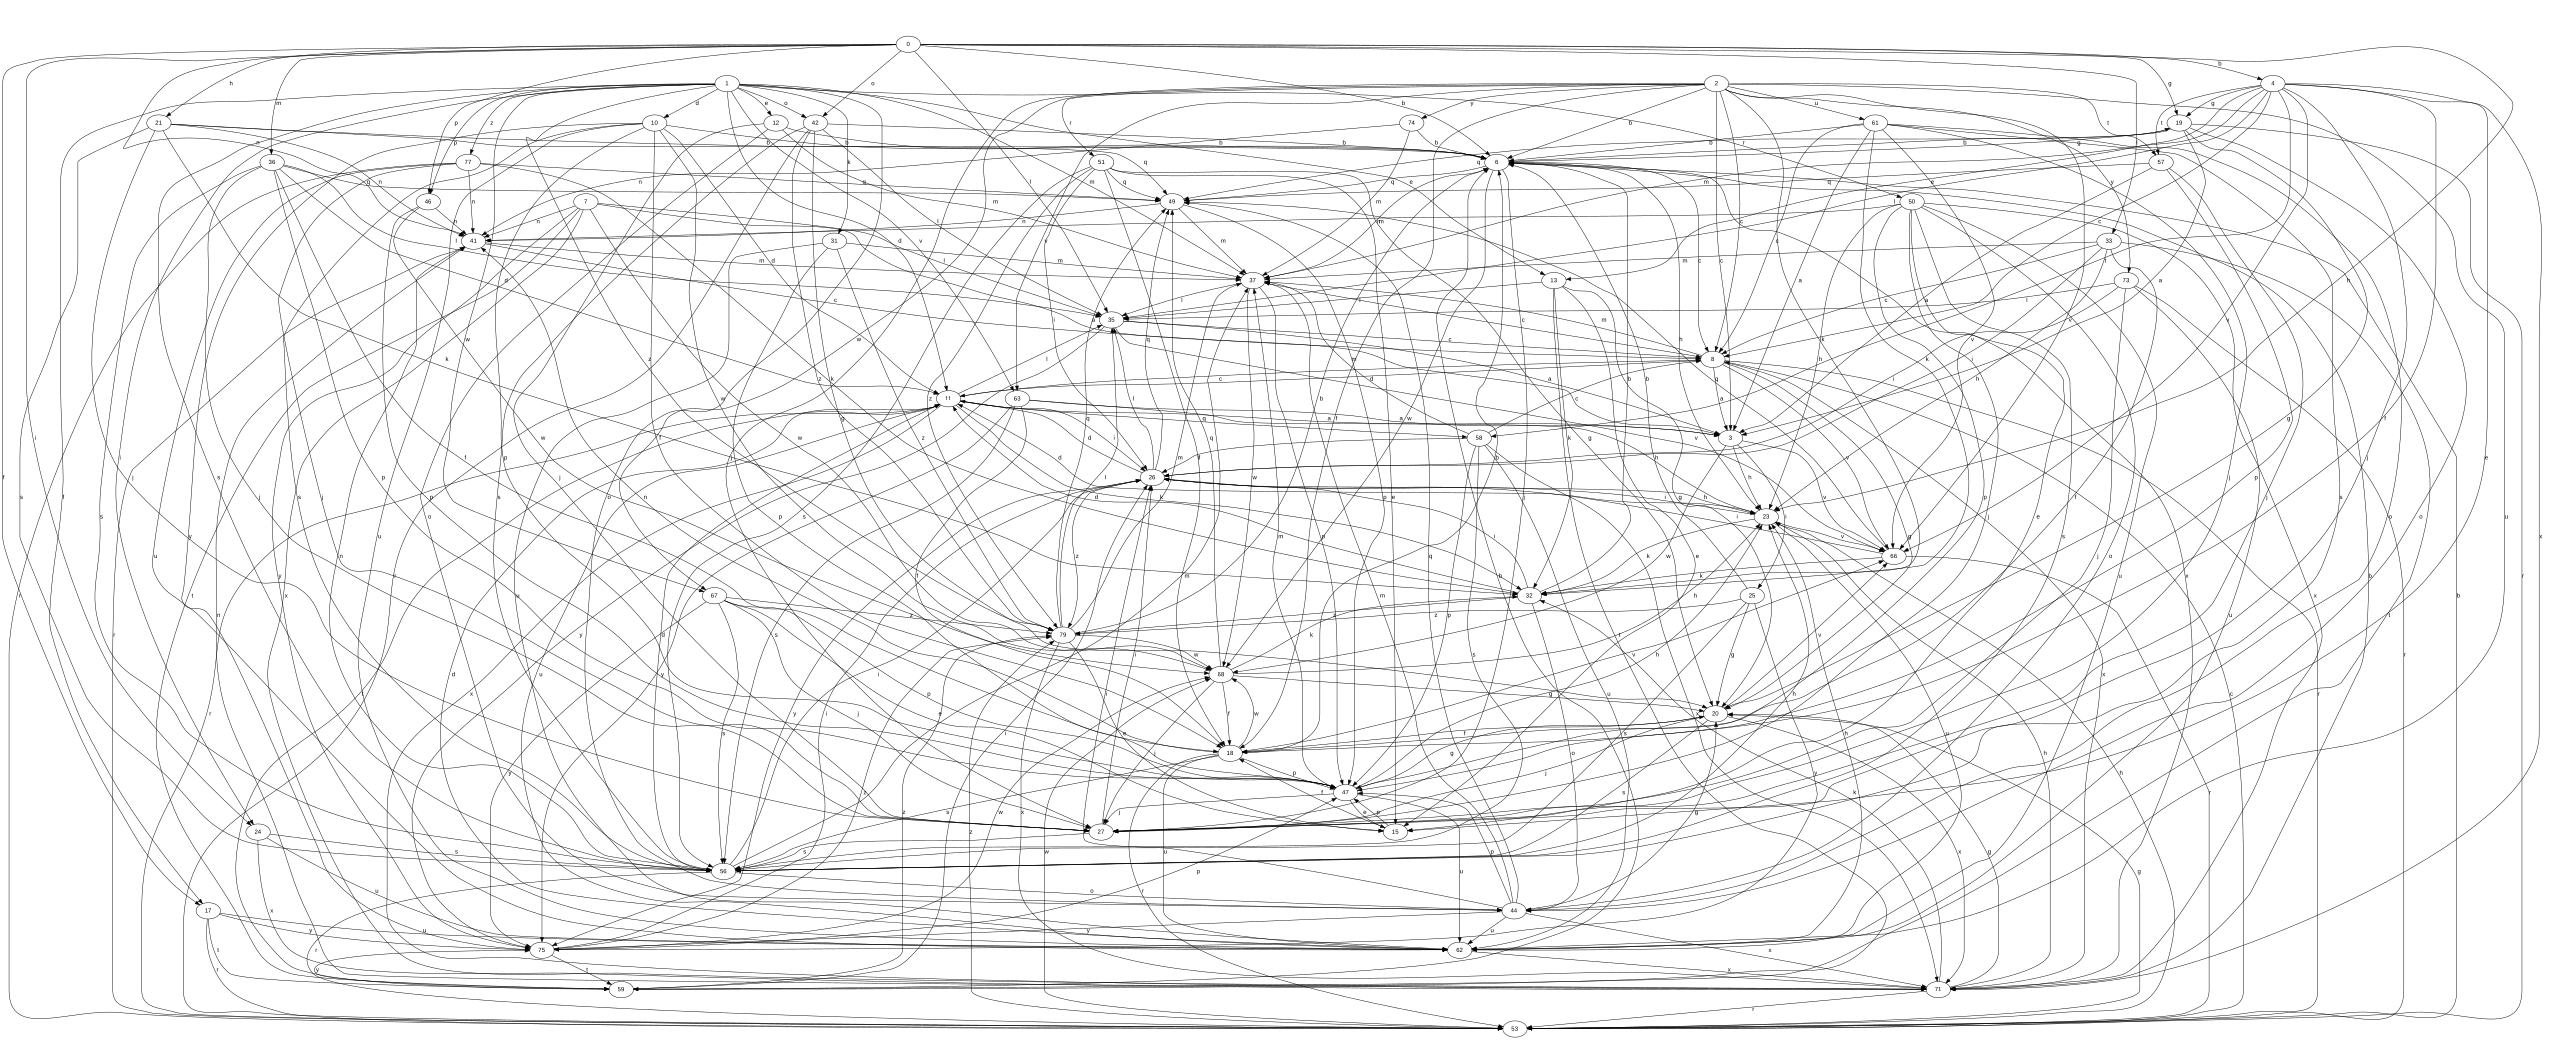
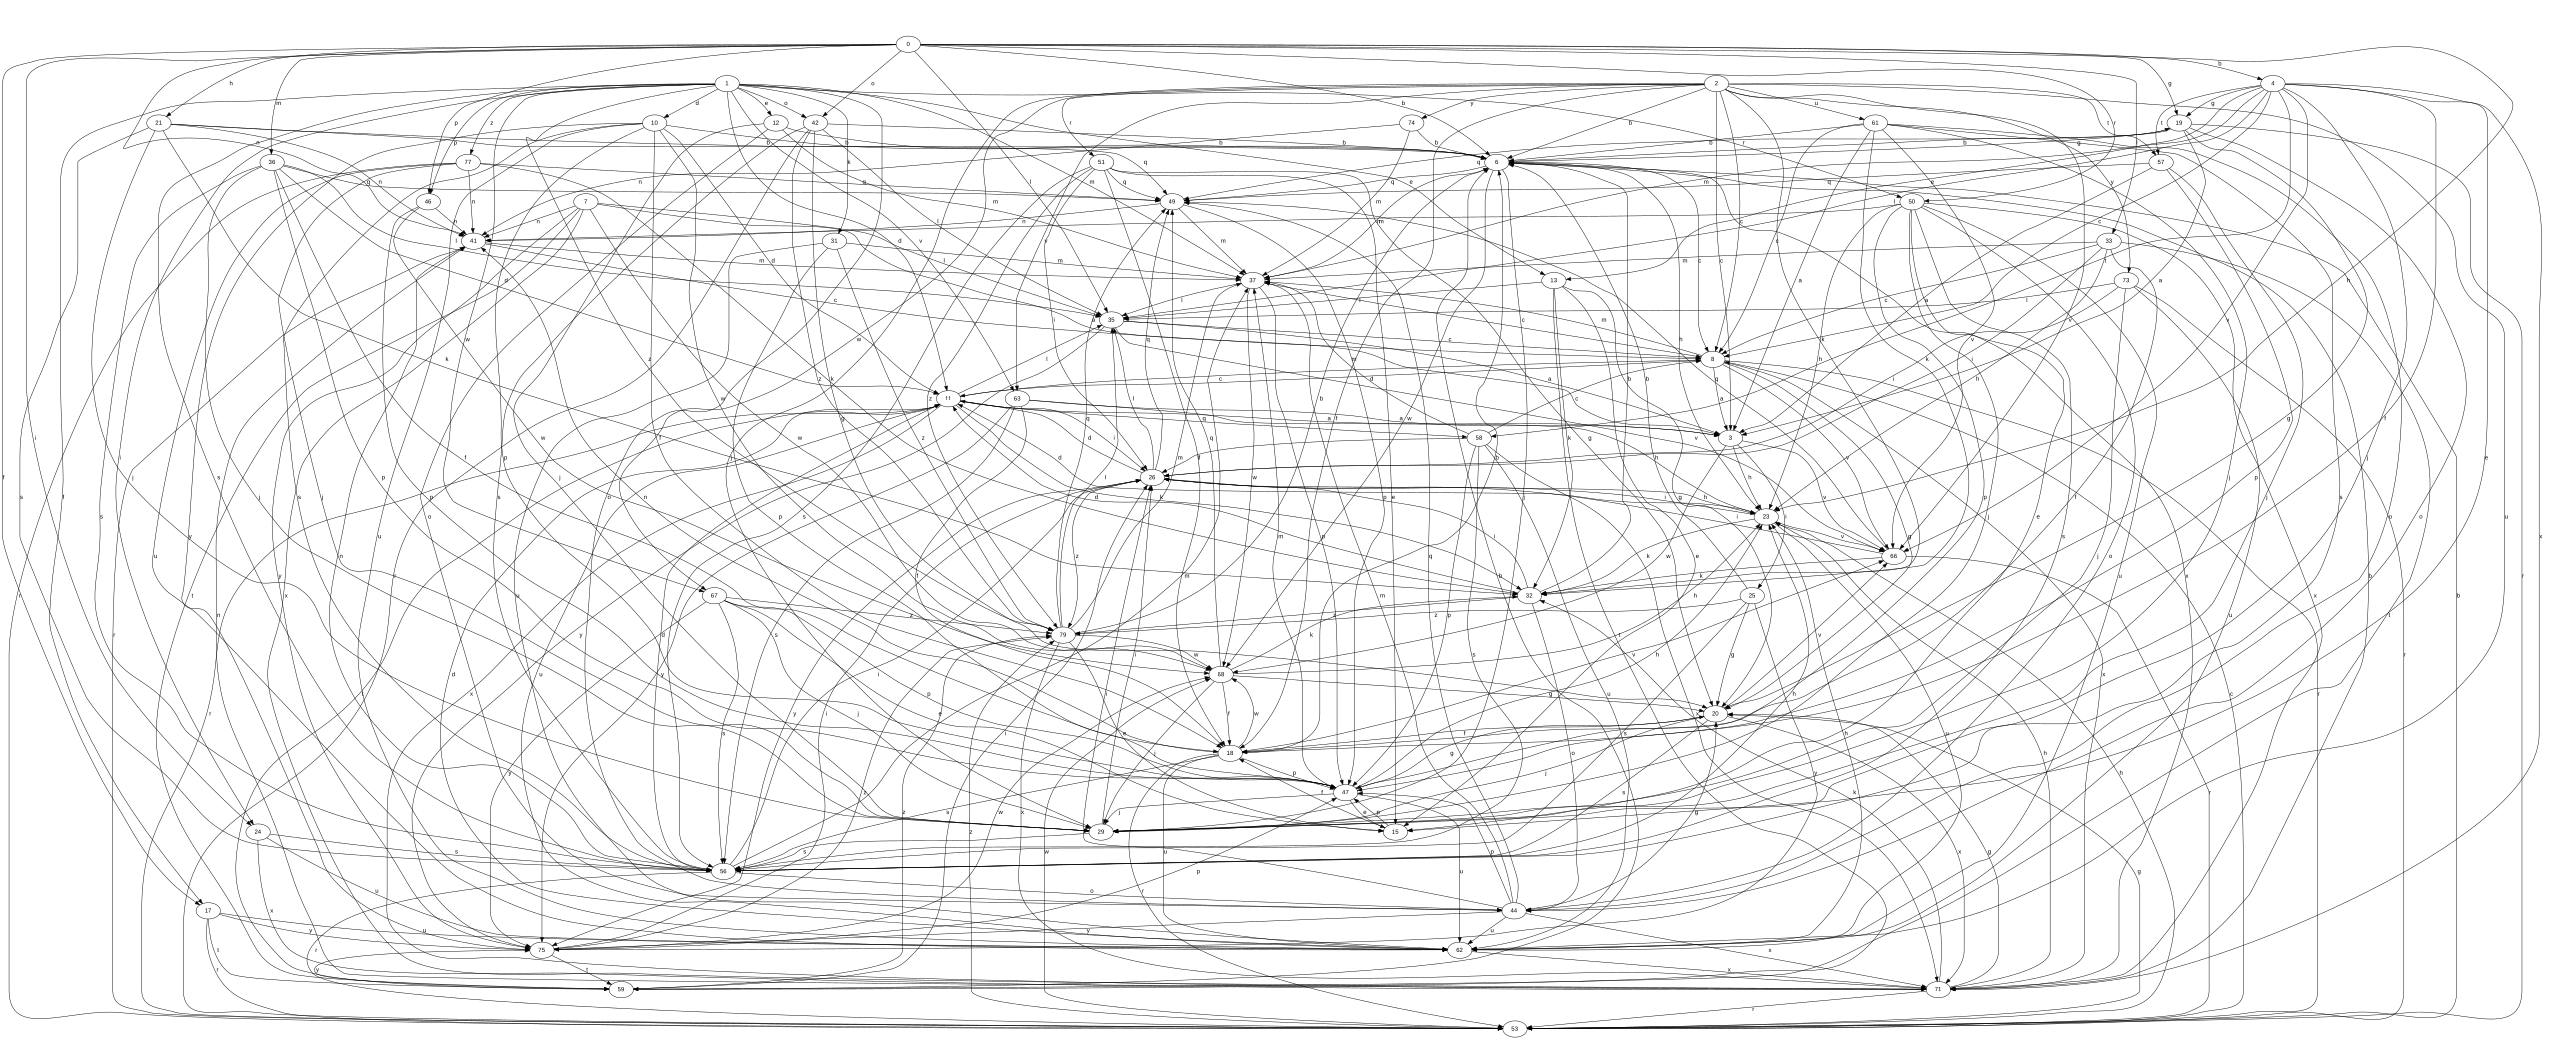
none -> (1635, 71)
(1101, 832) -> (1101, 832)
